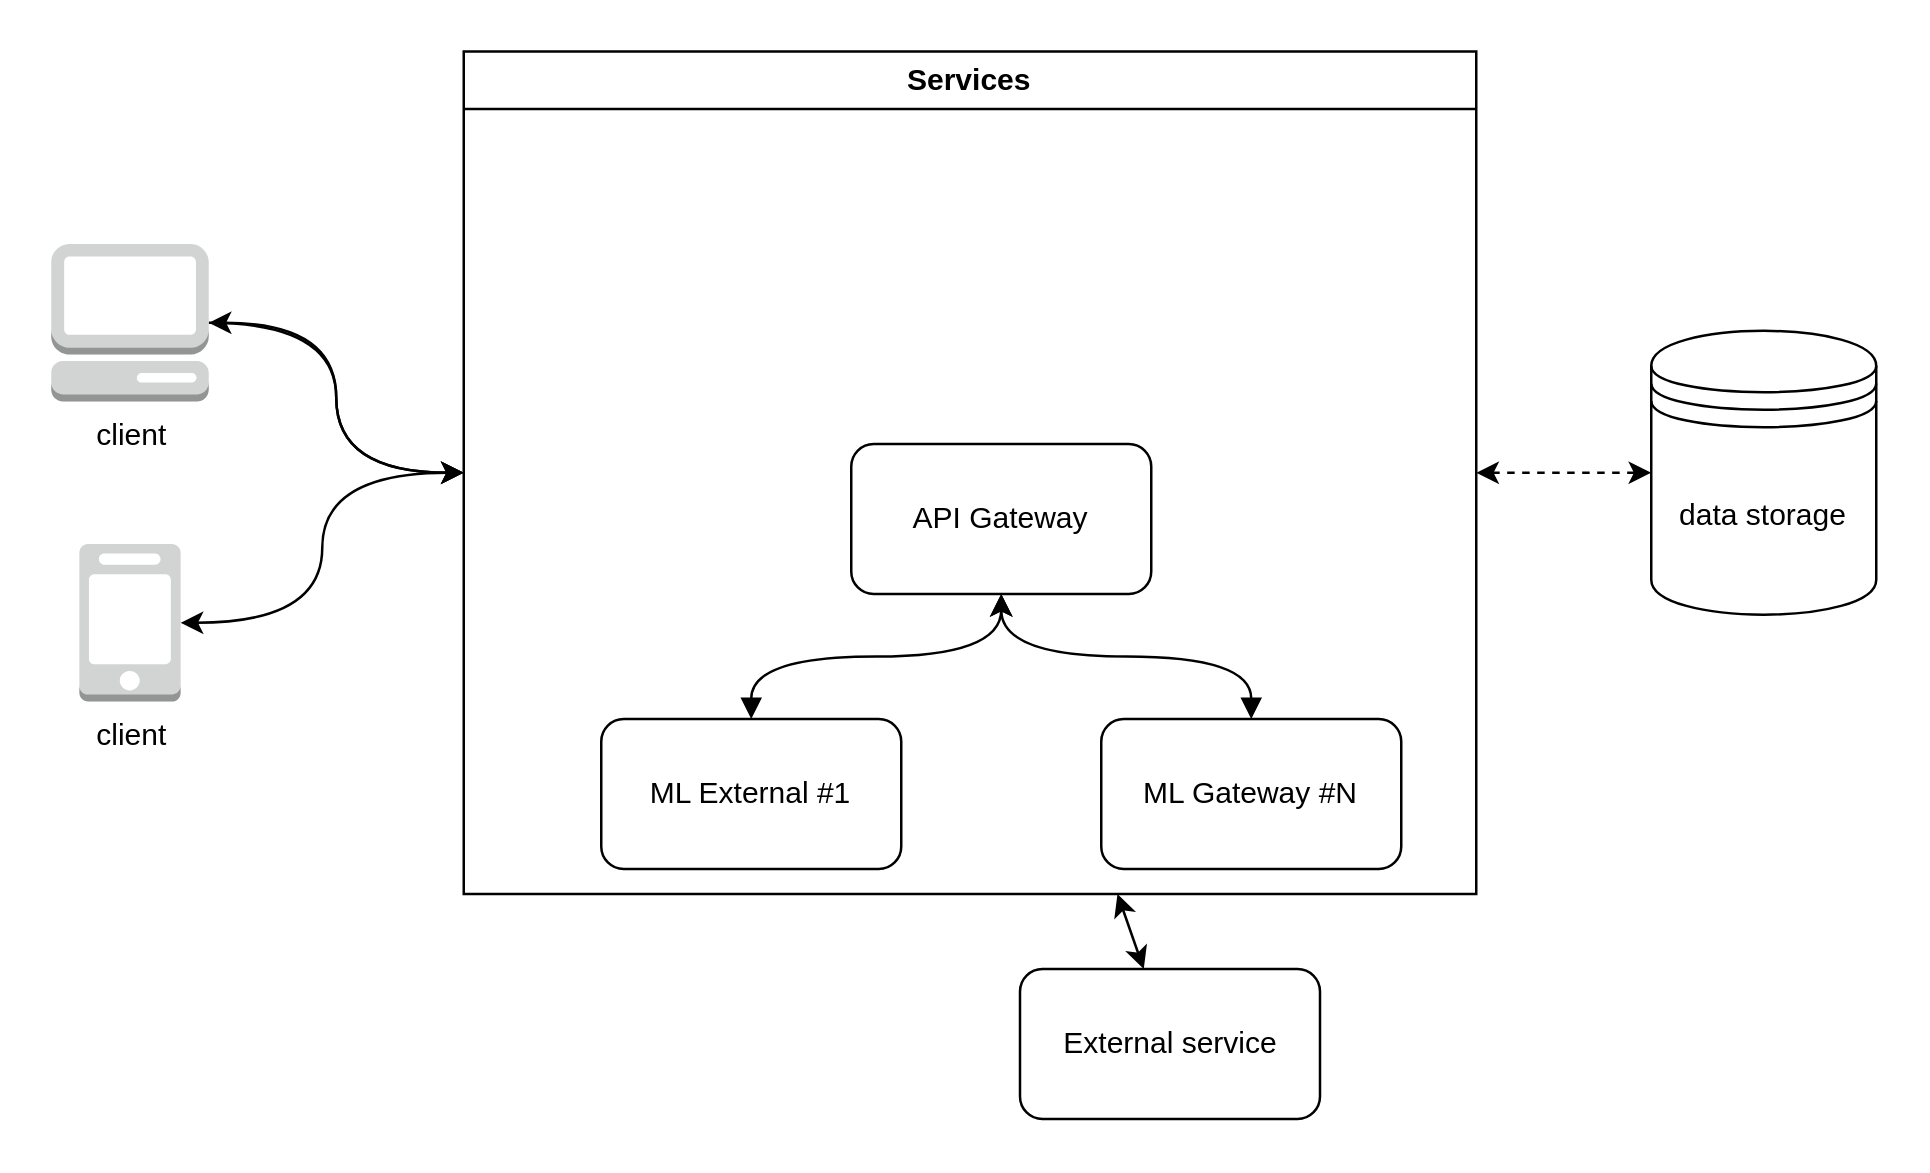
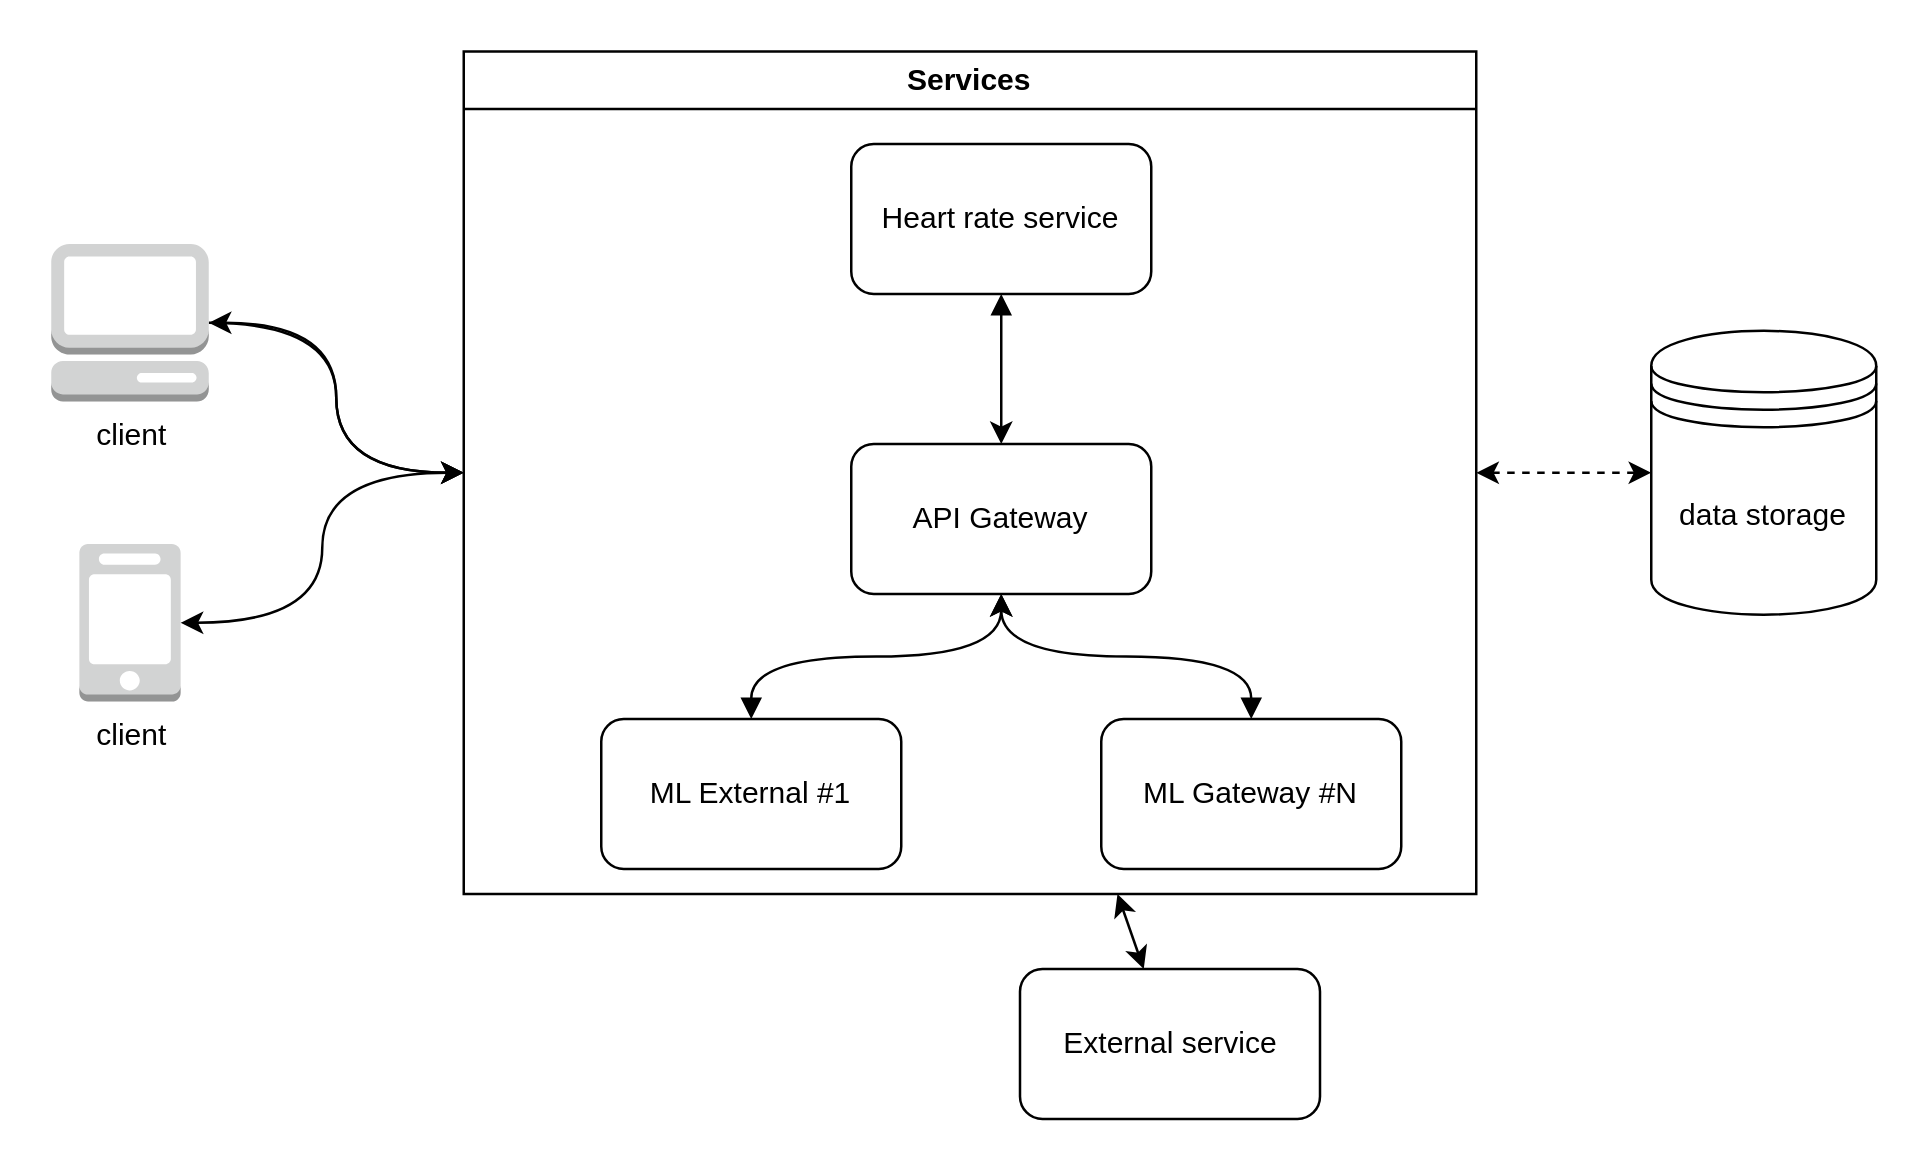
none -> (1001, 219)
none -> (1001, 370)
